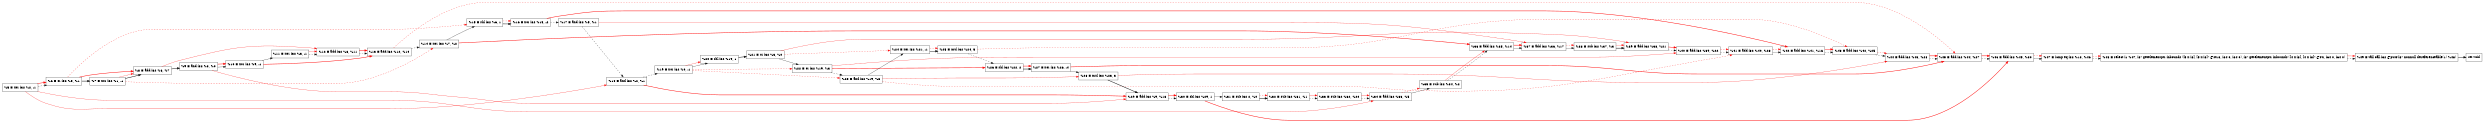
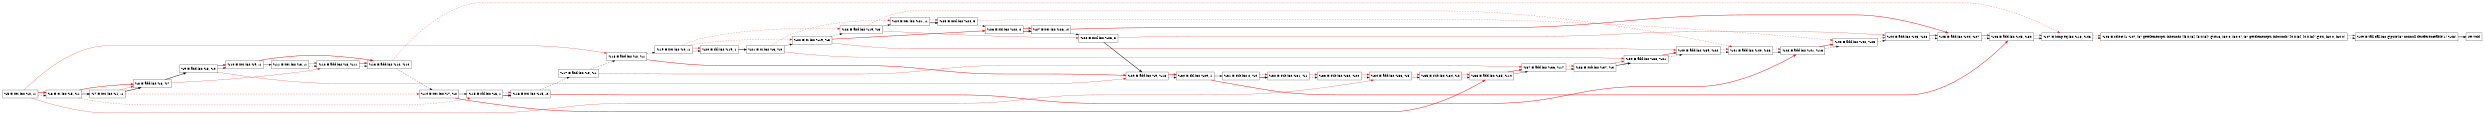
(1174, 2) -> (1218, 2)
